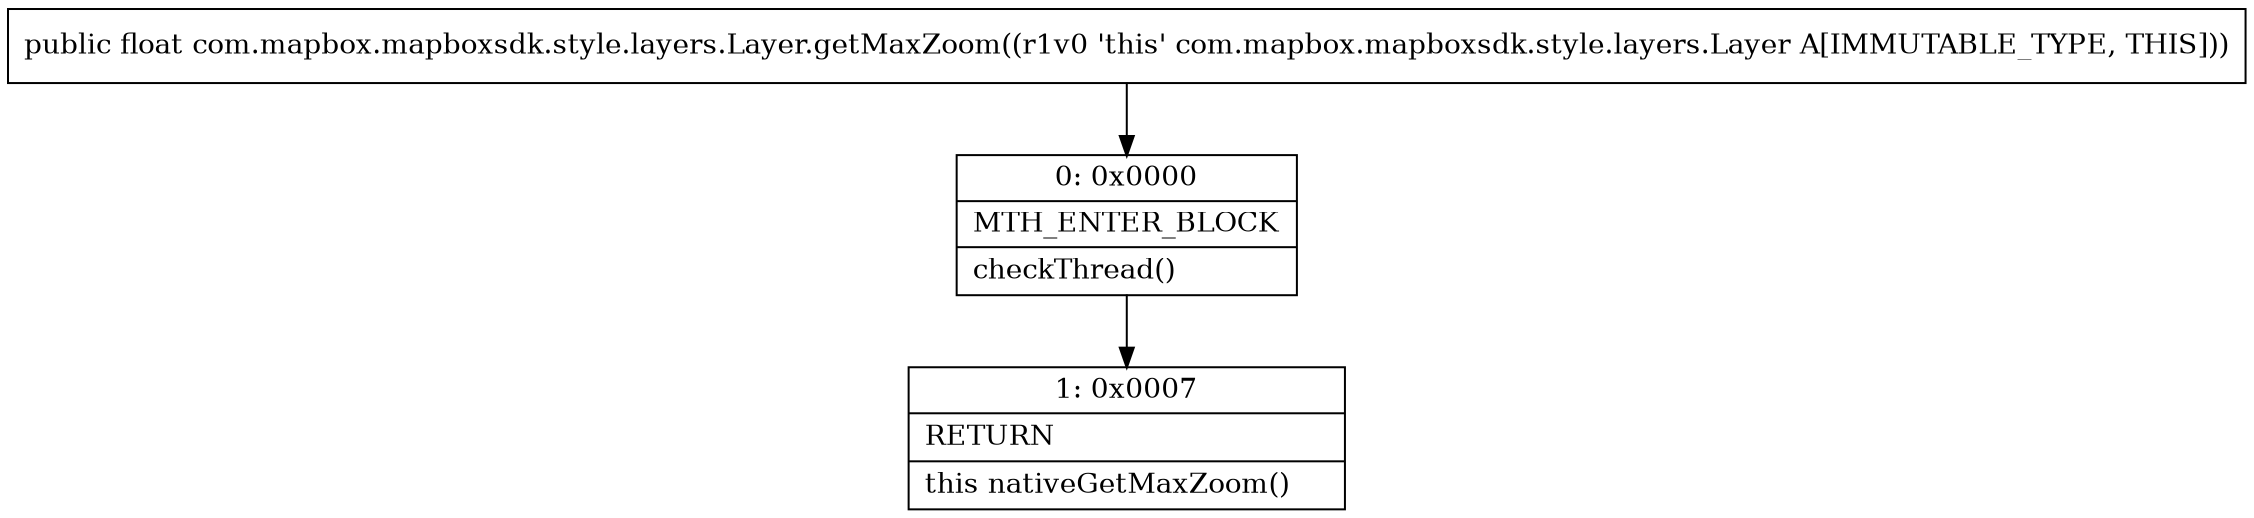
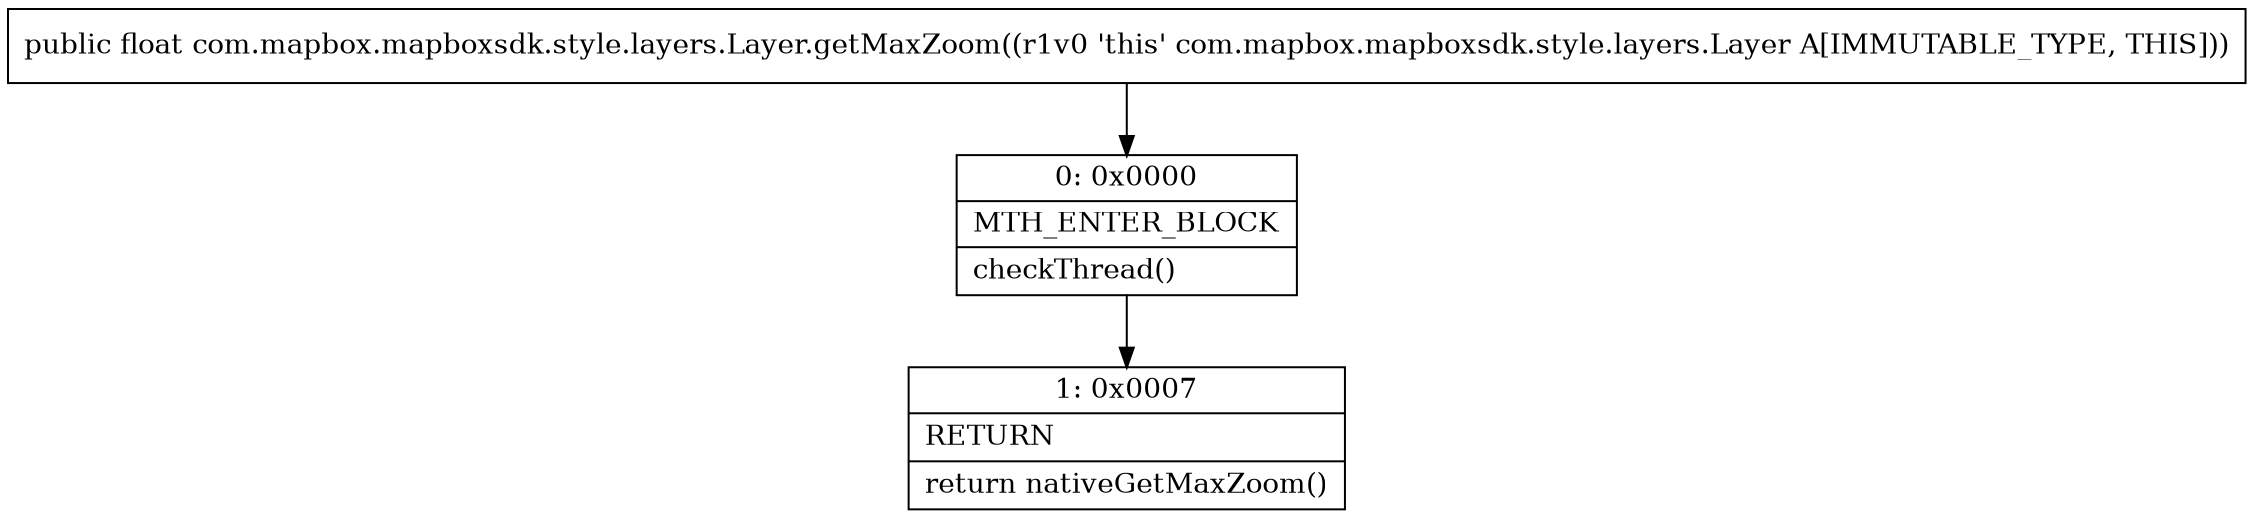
(1108, 484) -> (1127, 484)
